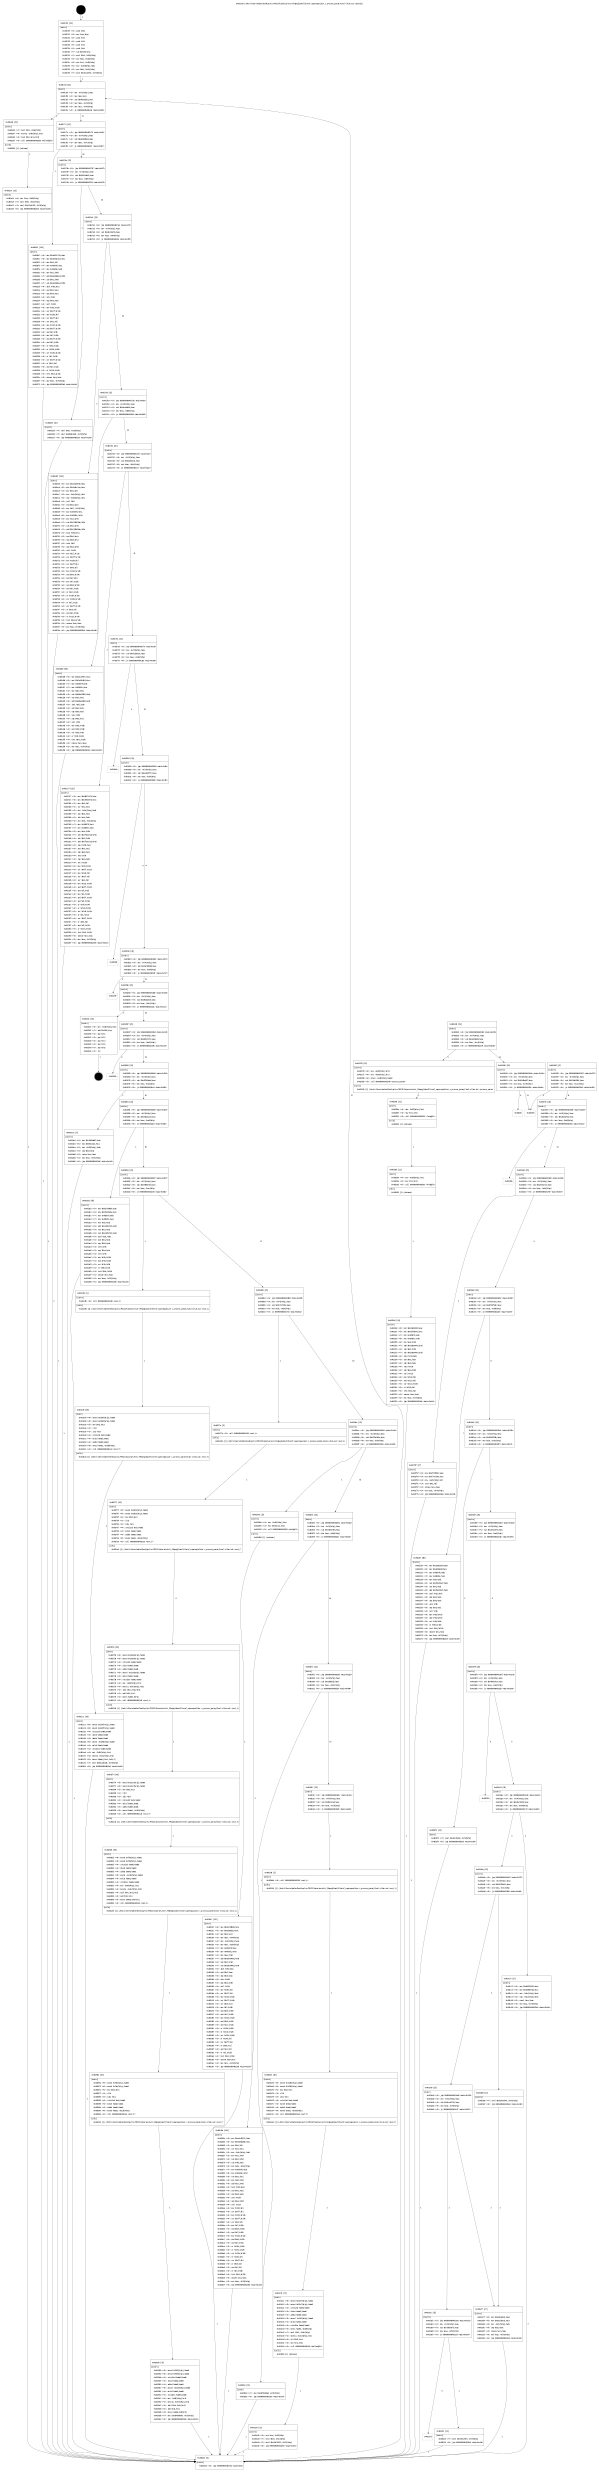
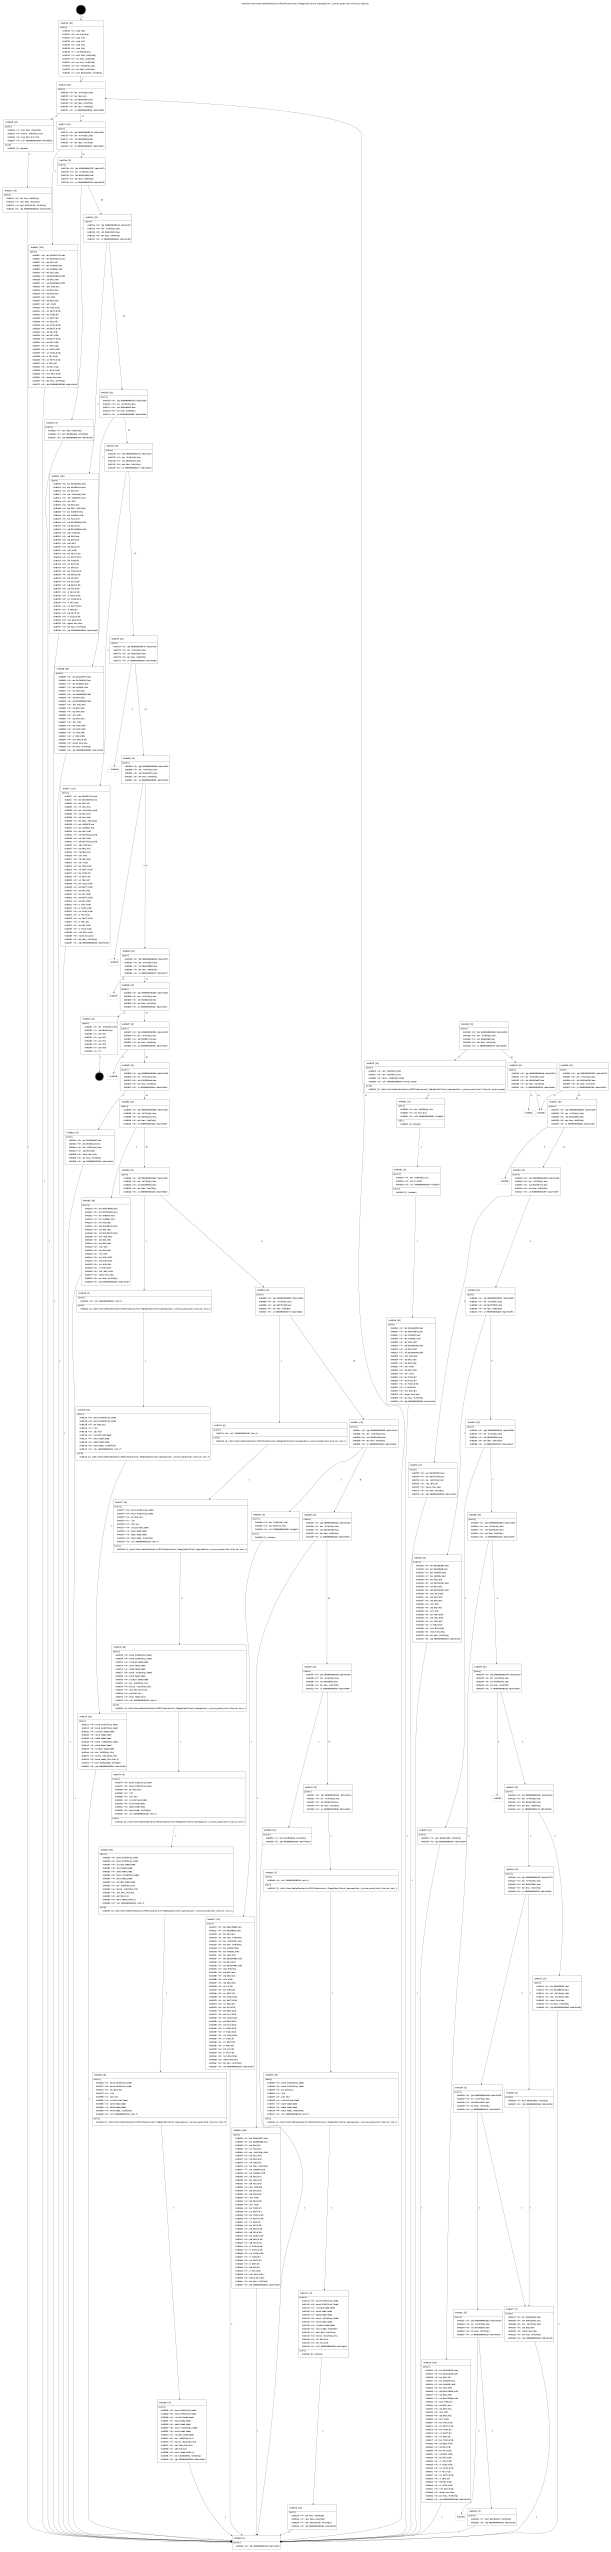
none -> (446, 2431)
